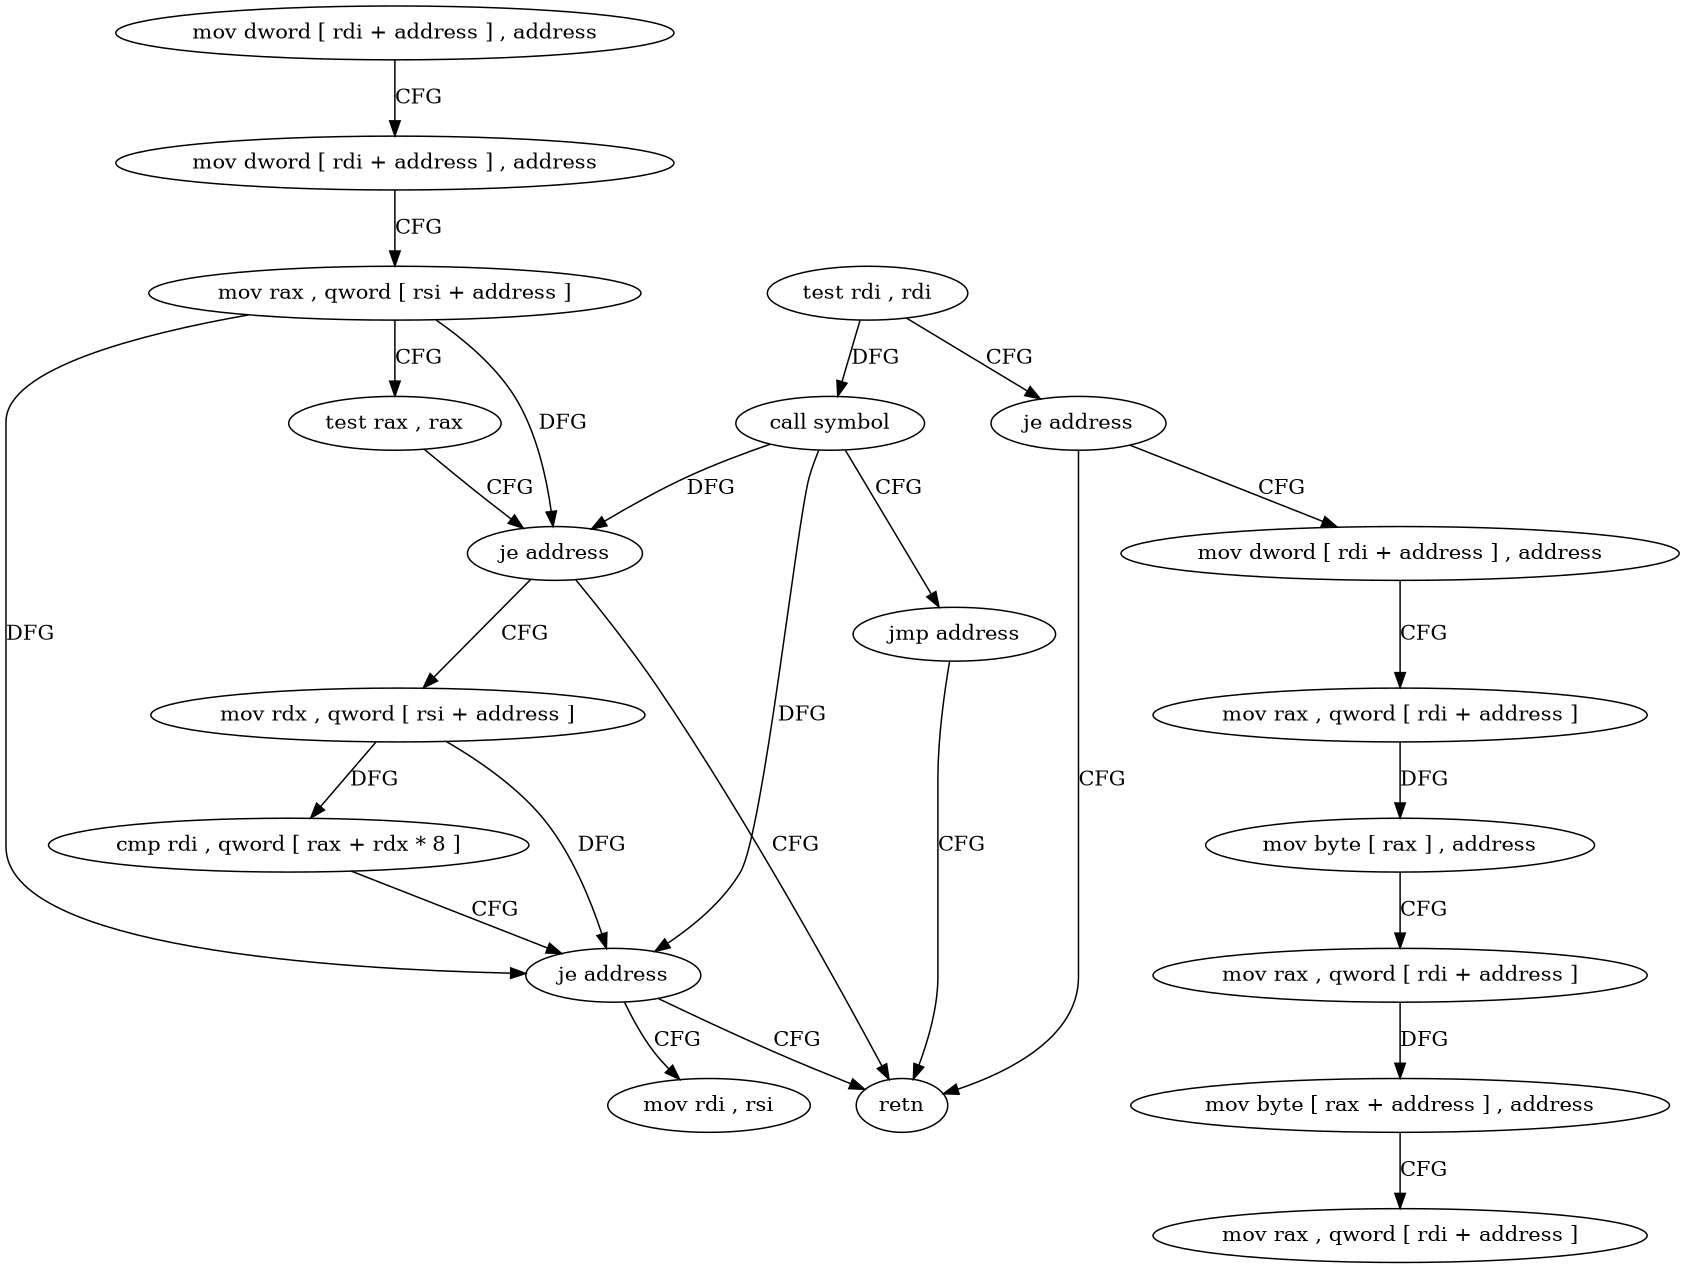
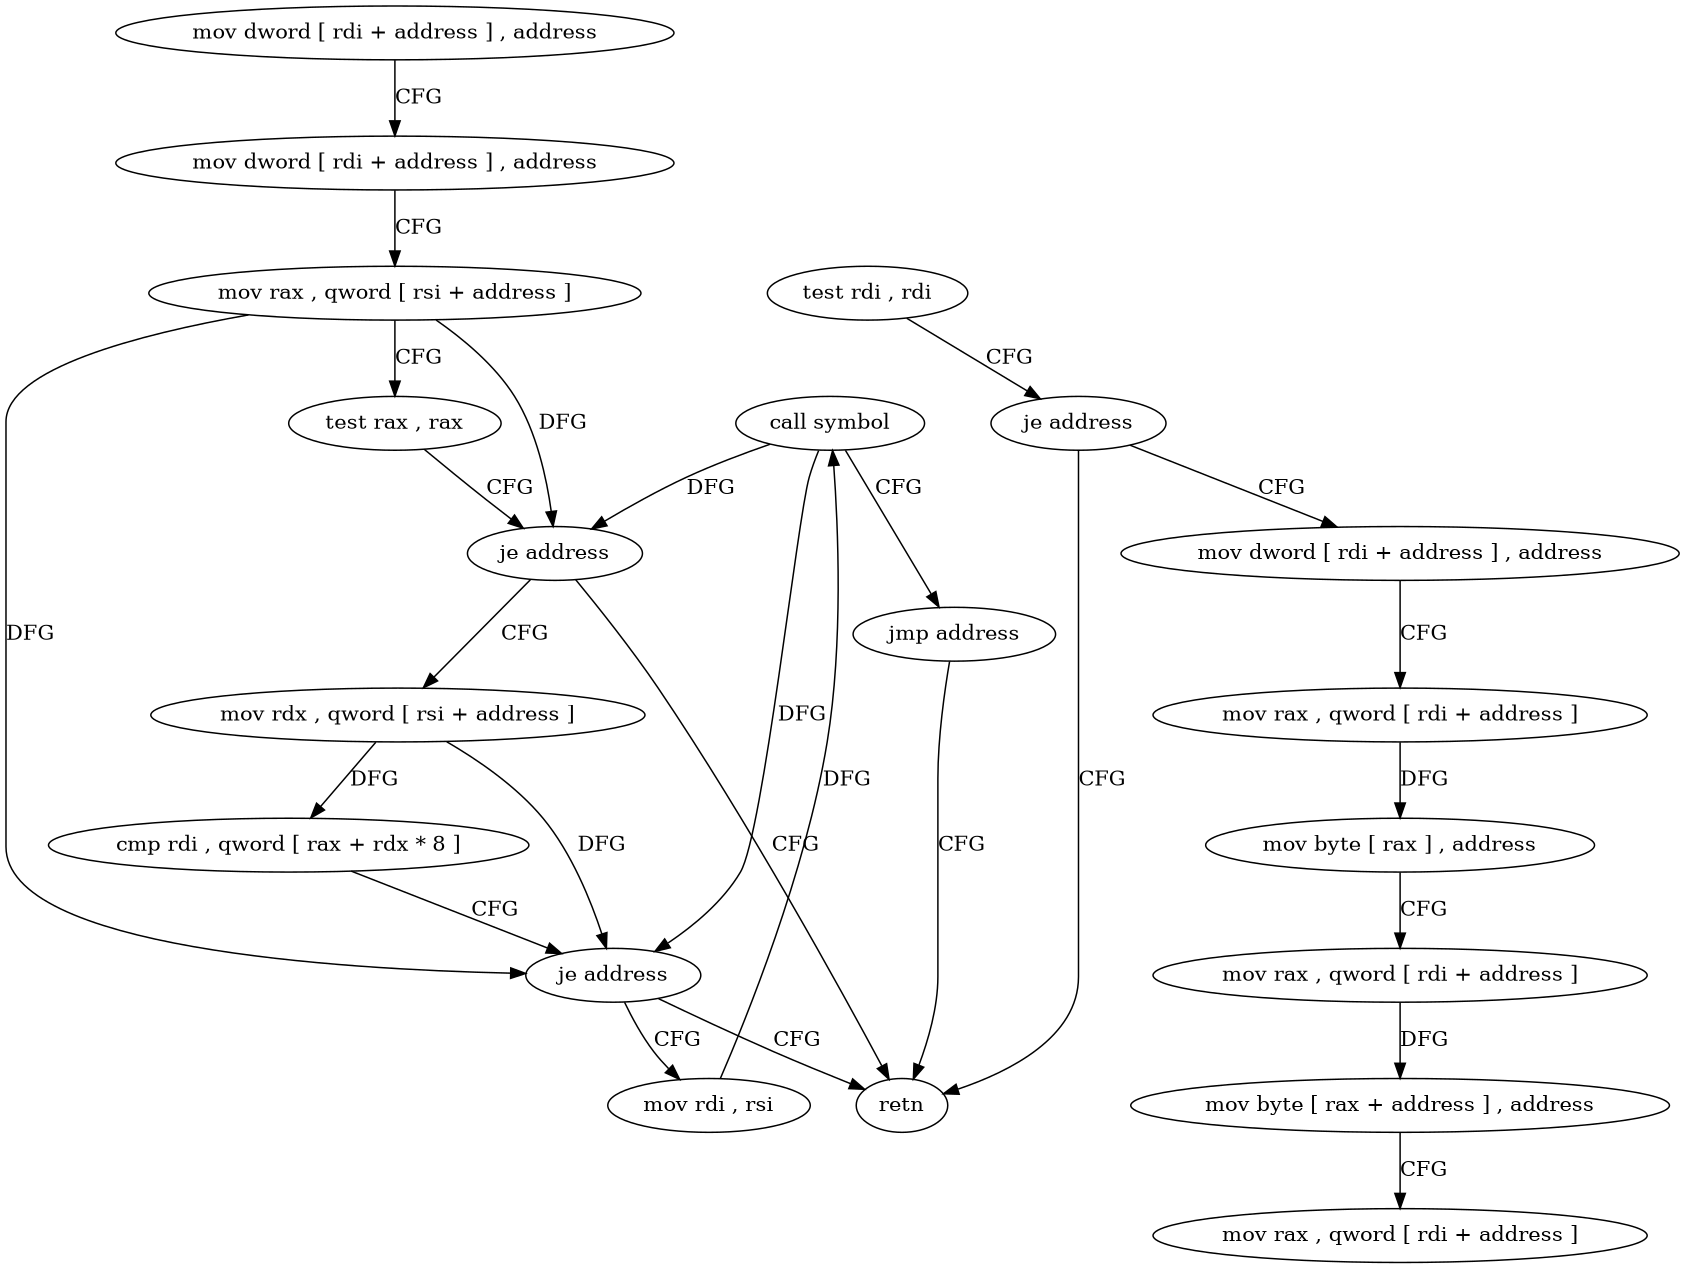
(851, 351) -> (820, 780)
